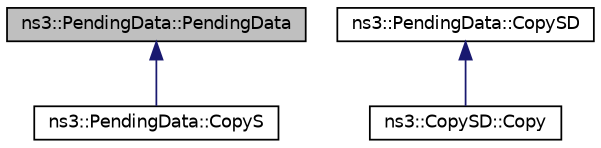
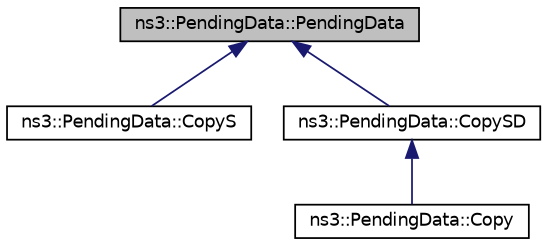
none -> (348, 79)
(466, 123) -> (412, 221)
